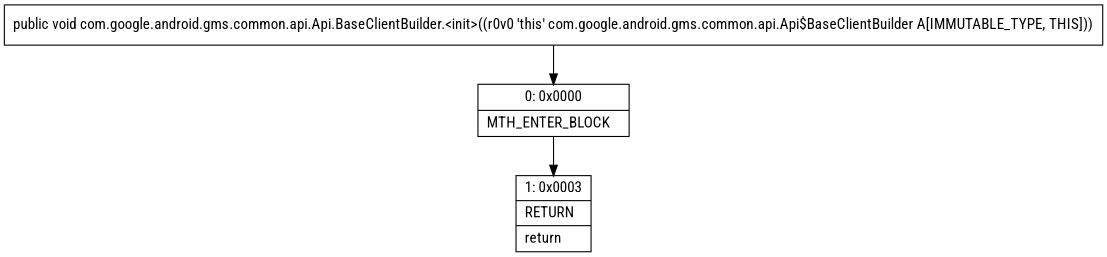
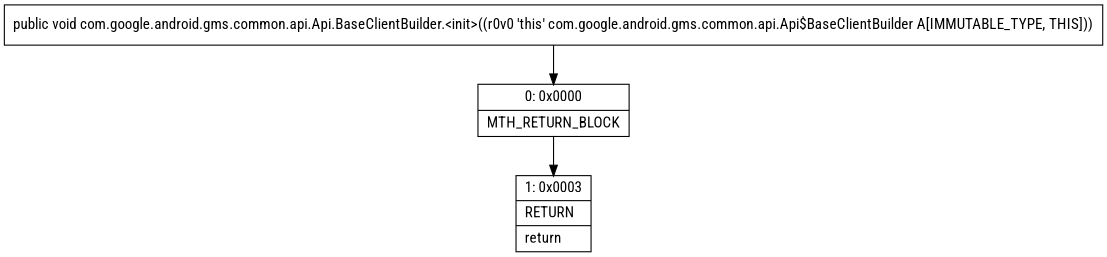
(549, 123) -> (554, 123)
